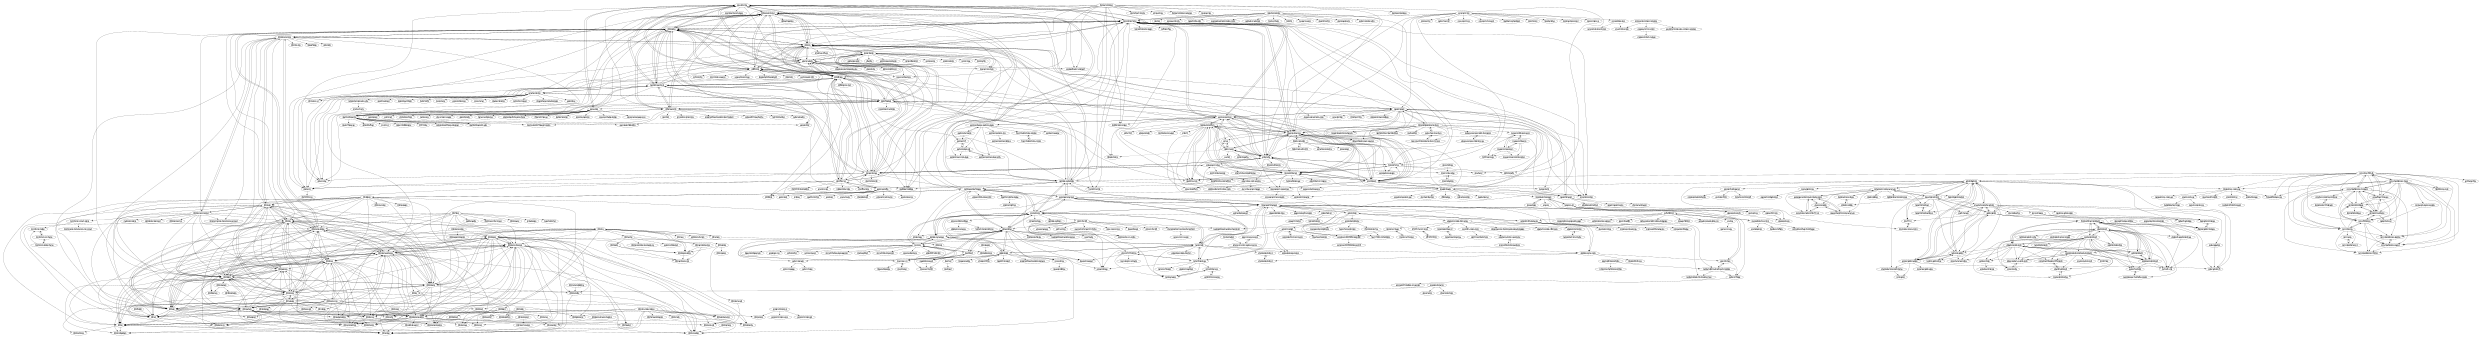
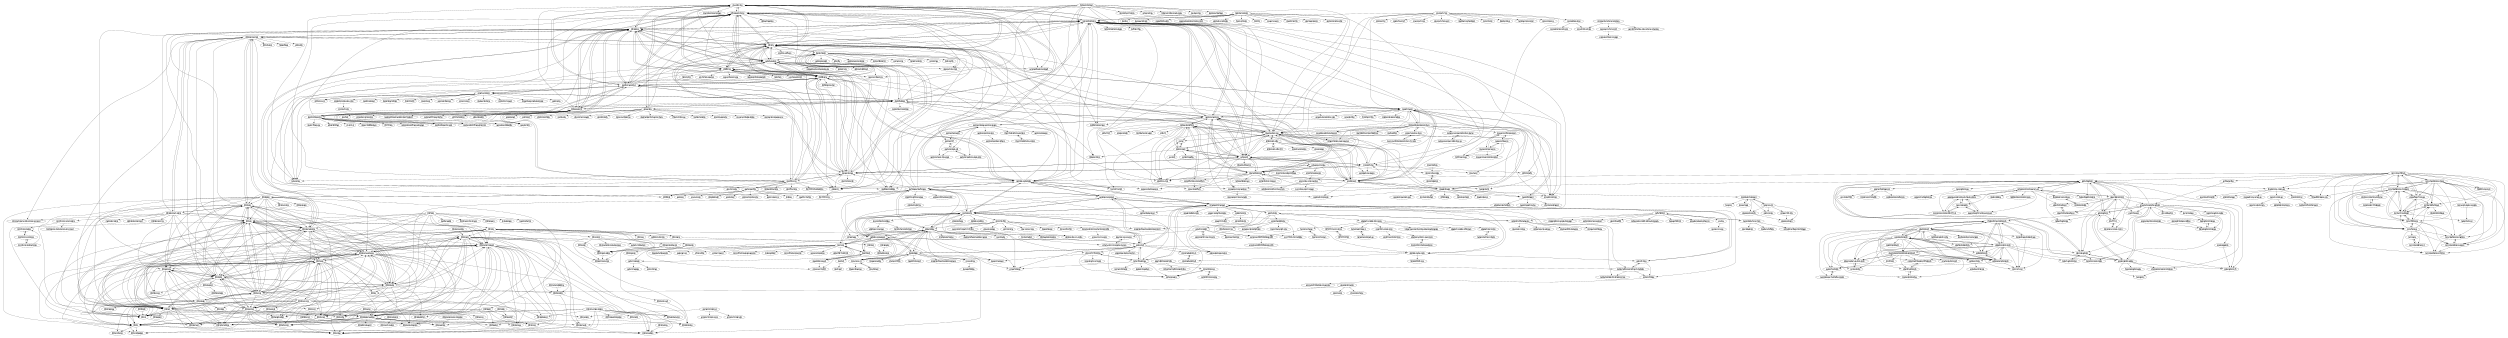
(830, 148) -> (285, 137)
(1981, 191) -> (2190, 193)
